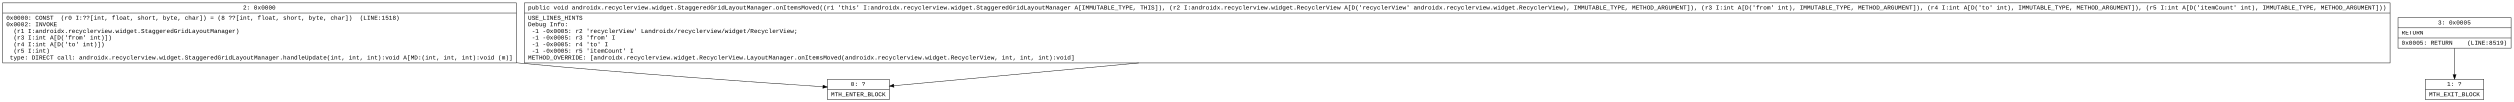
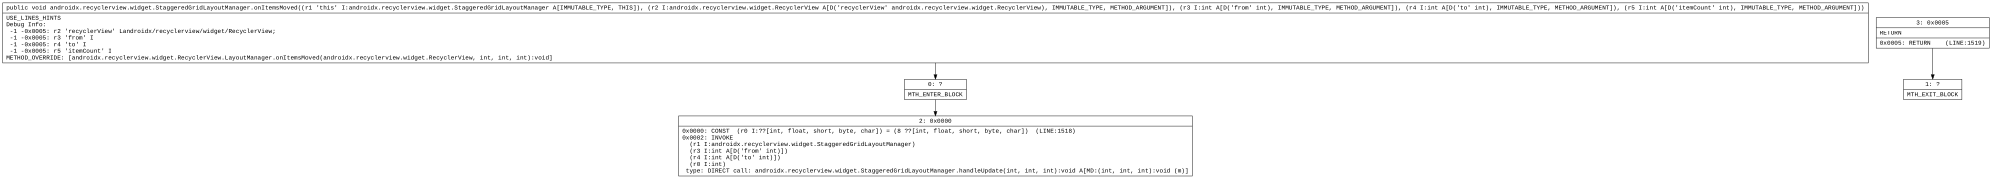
(2455, 43) -> (1933, 43)
(28, 51) -> (704, 164)
(670, 76) -> (935, 106)
